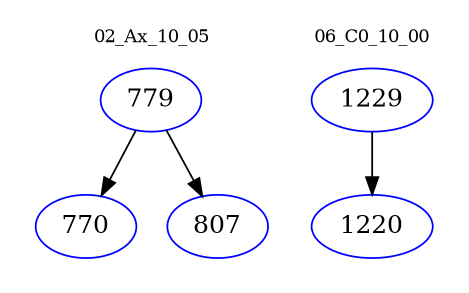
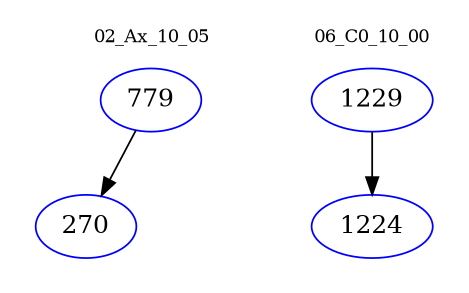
(86, 226) -> (86, 226)
(218, 226) -> none
(372, 226) -> (372, 226)
